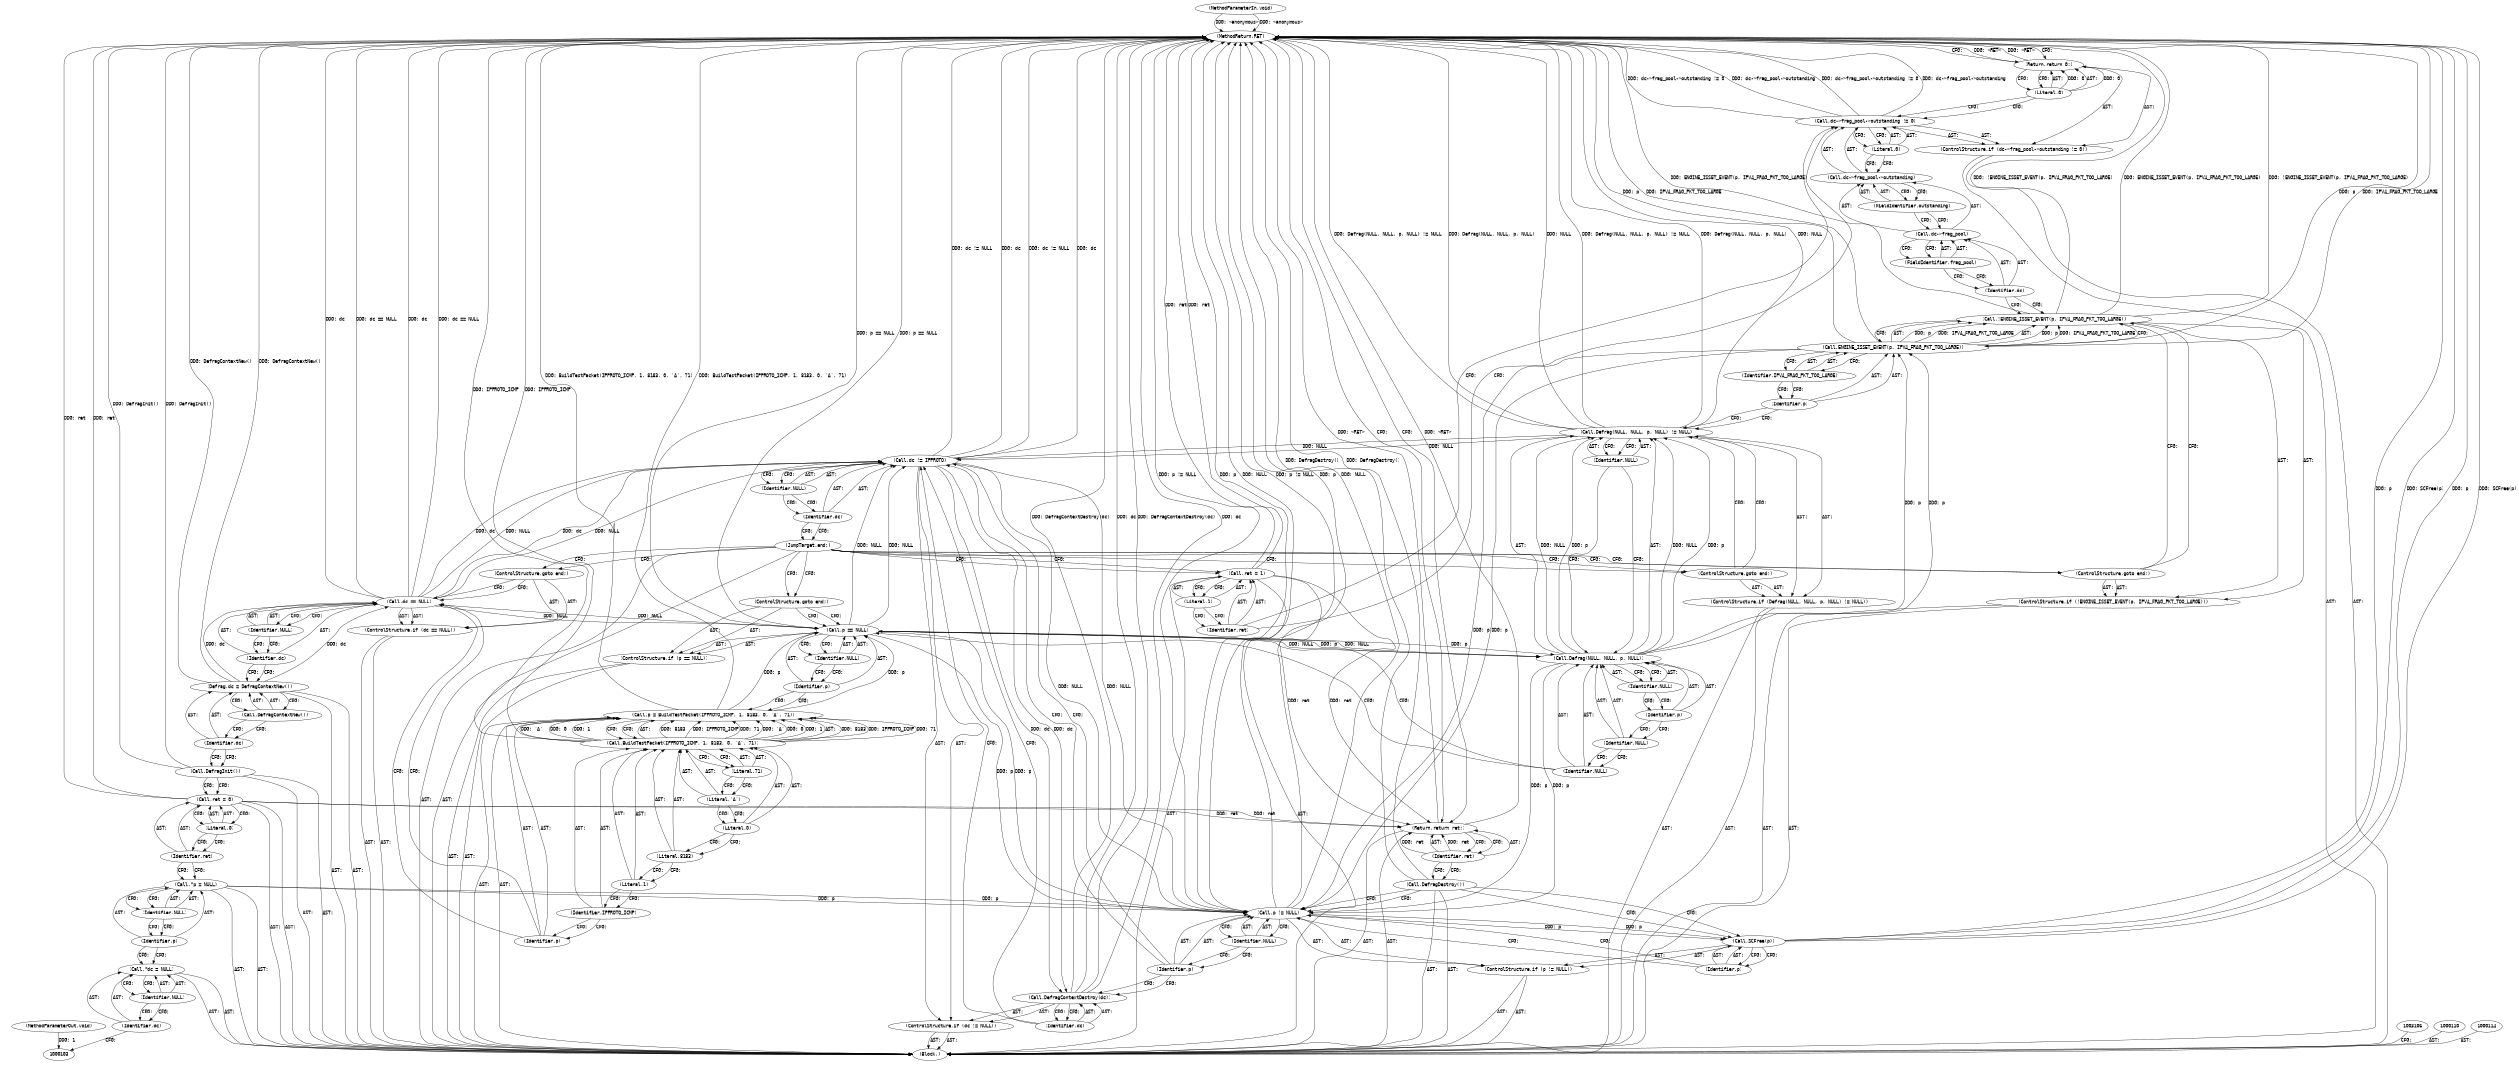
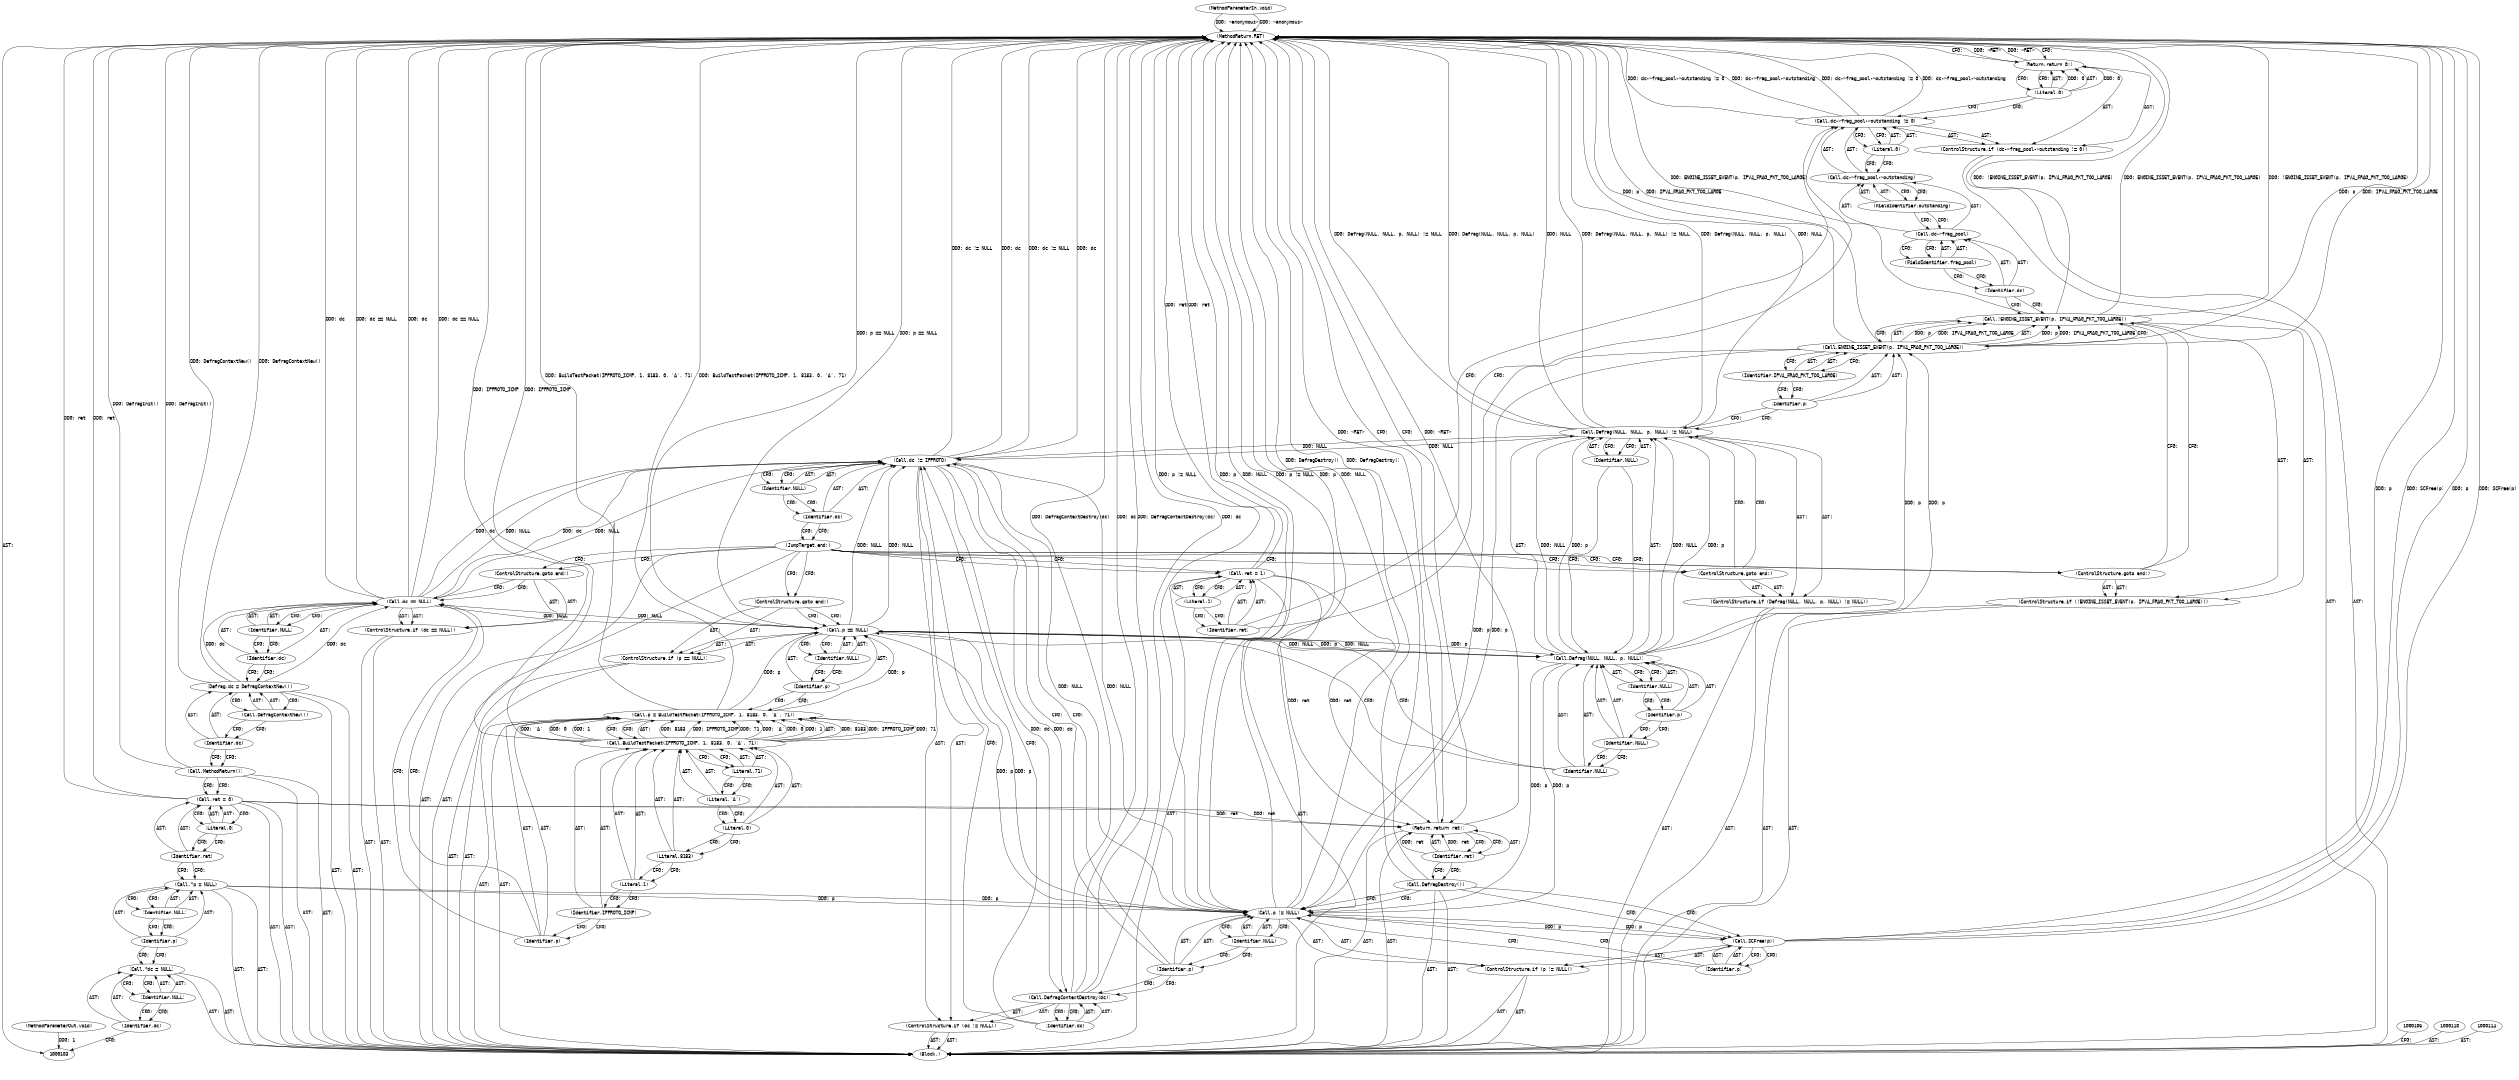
none -> (37, 47)
(215, 772) -> (215, 772)
(2412, 1026) -> (2412, 1026)
